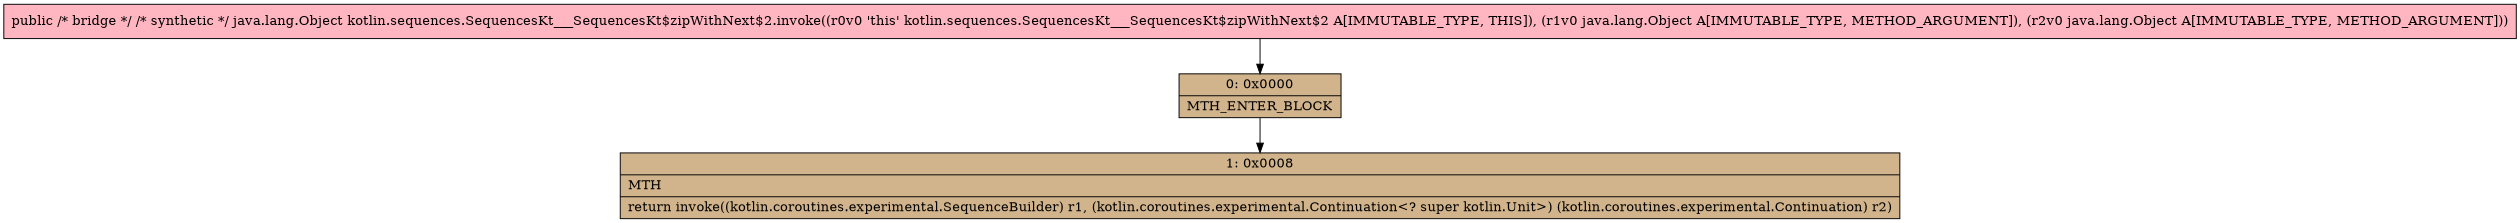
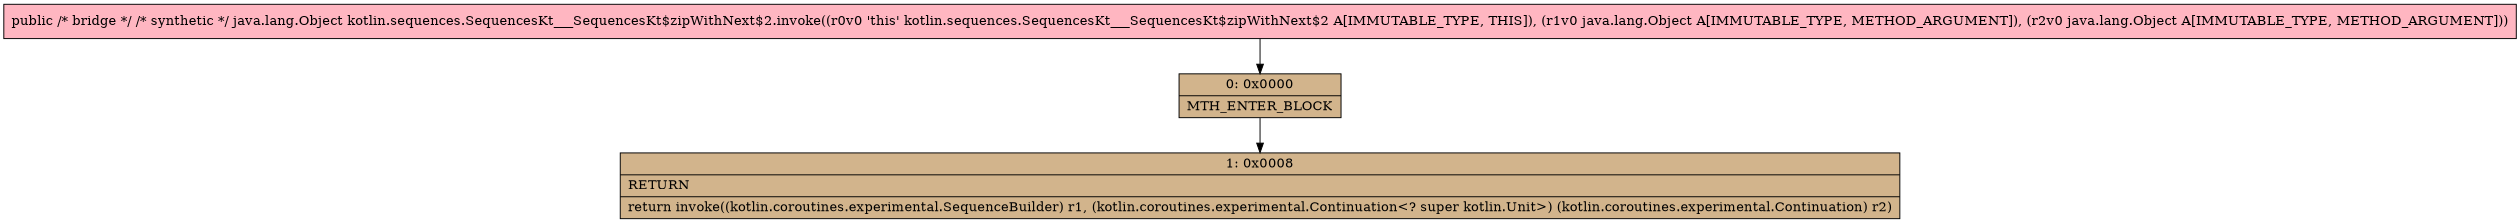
(645, 185) -> (659, 185)
